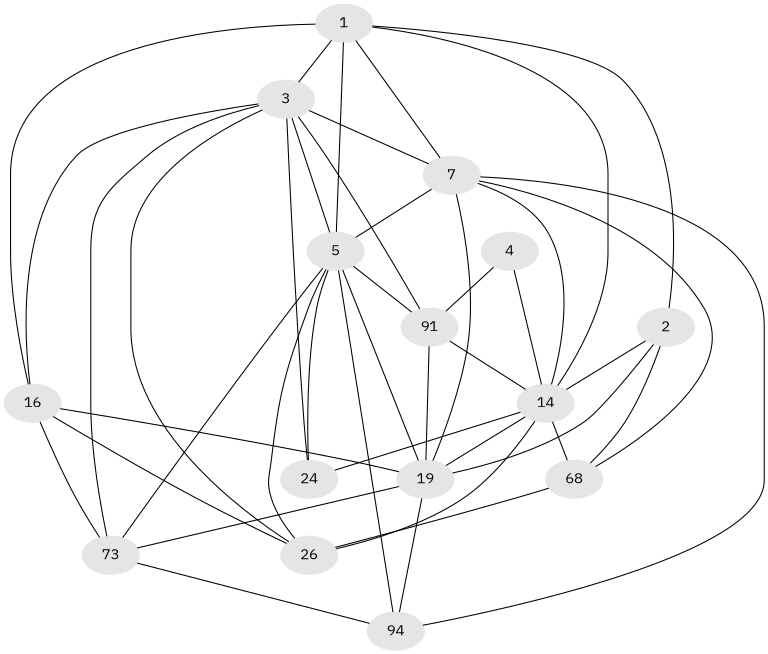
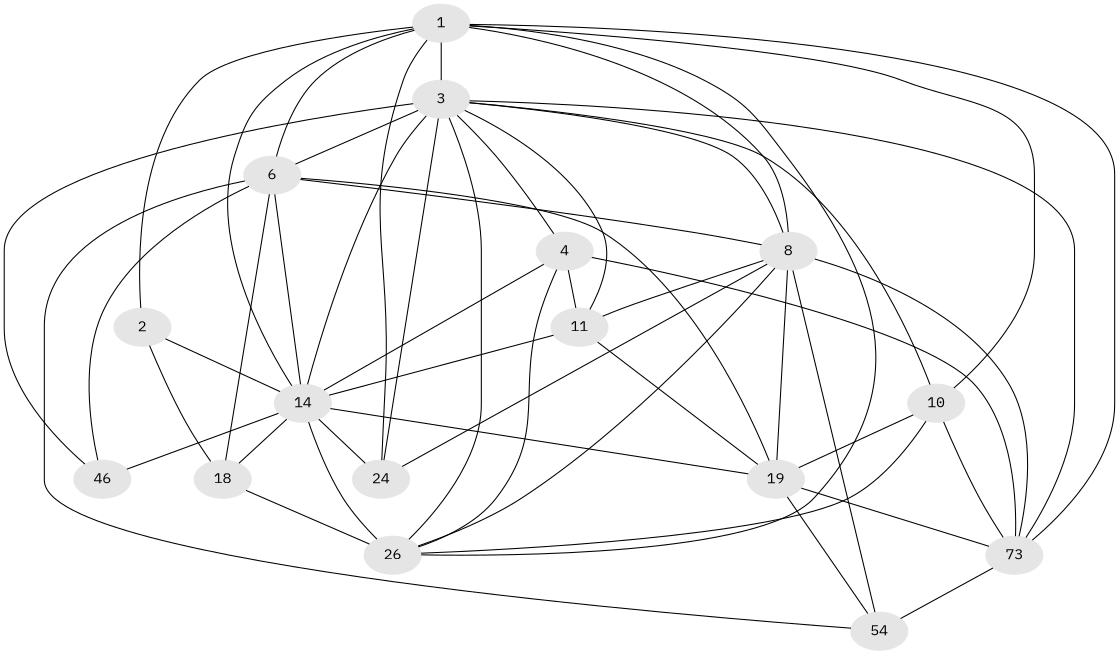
none -> (1005, 86)
none -> (509, 172)
(452, 175) -> (272, 175)
none -> (354, 244)
none -> (382, 246)
(336, 251) -> (788, 251)
(430, 327) -> (580, 327)
none -> (866, 328)
none -> (874, 347)
(33, 403) -> (936, 403)
none -> (526, 432)
(568, 432) -> none
none -> (102, 479)
(574, 479) -> (223, 479)
(396, 631) -> (879, 631)
